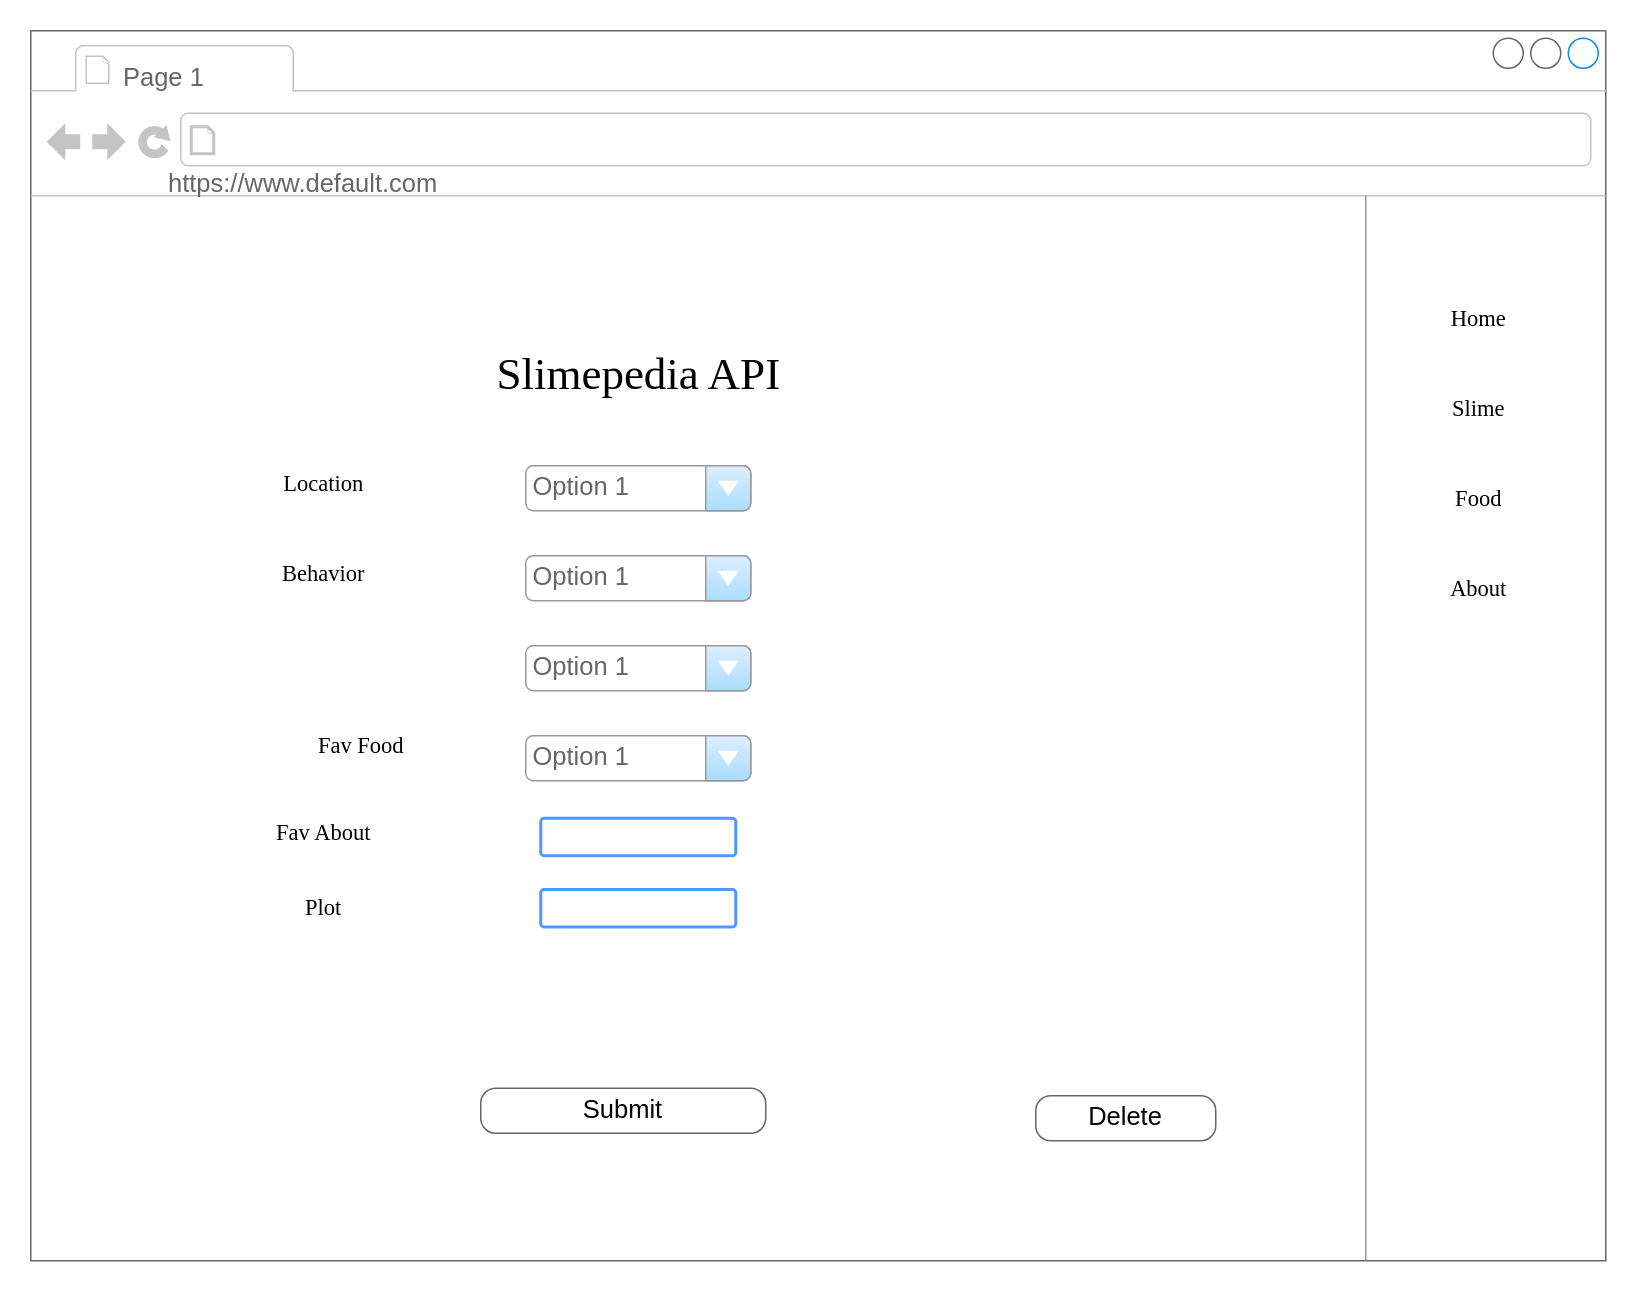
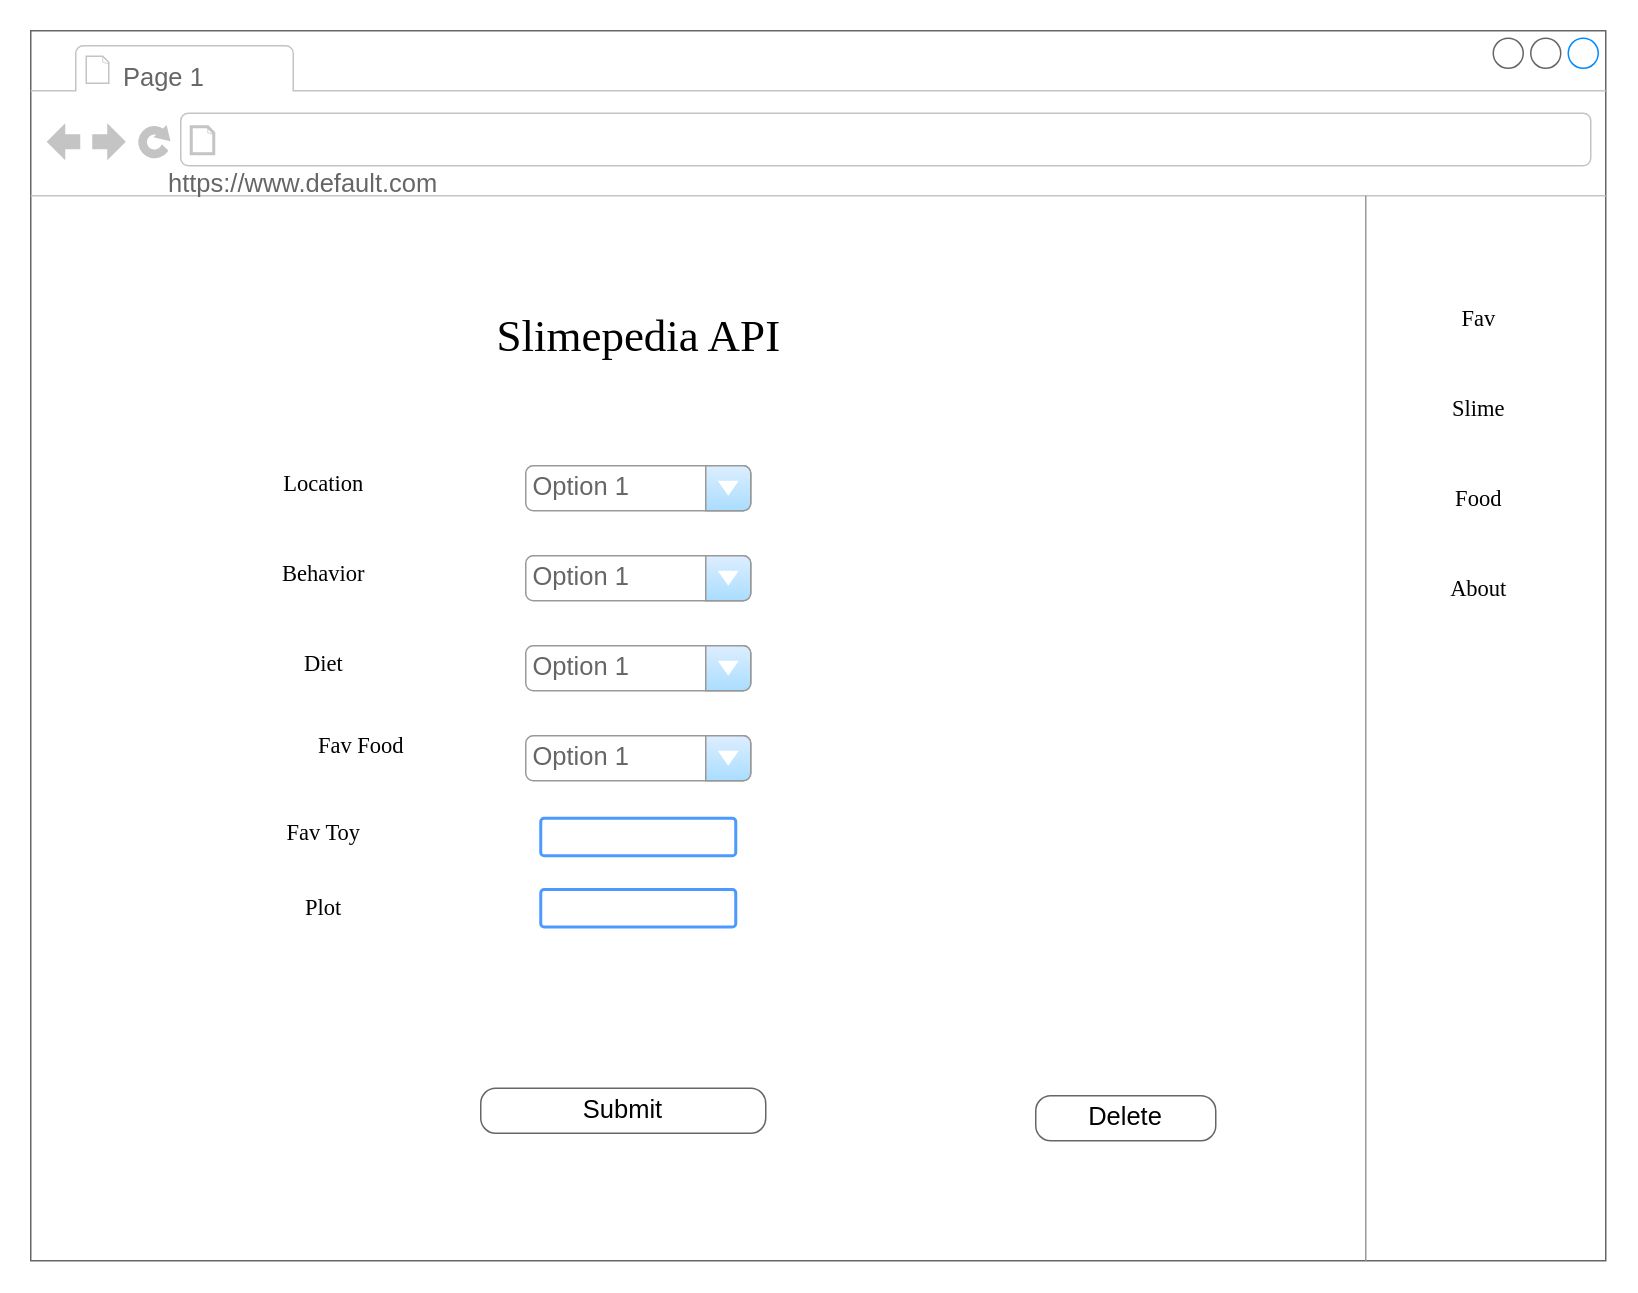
(1479, 319) -> (1479, 319)
(638, 376) -> (638, 338)
none -> (323, 668)
(324, 833) -> (324, 833)
